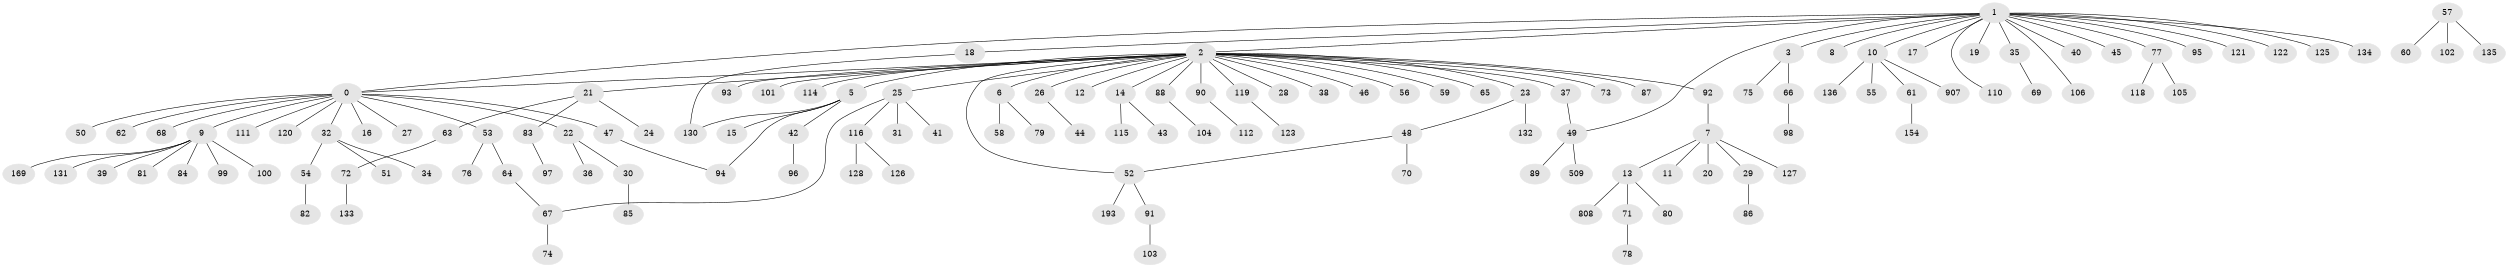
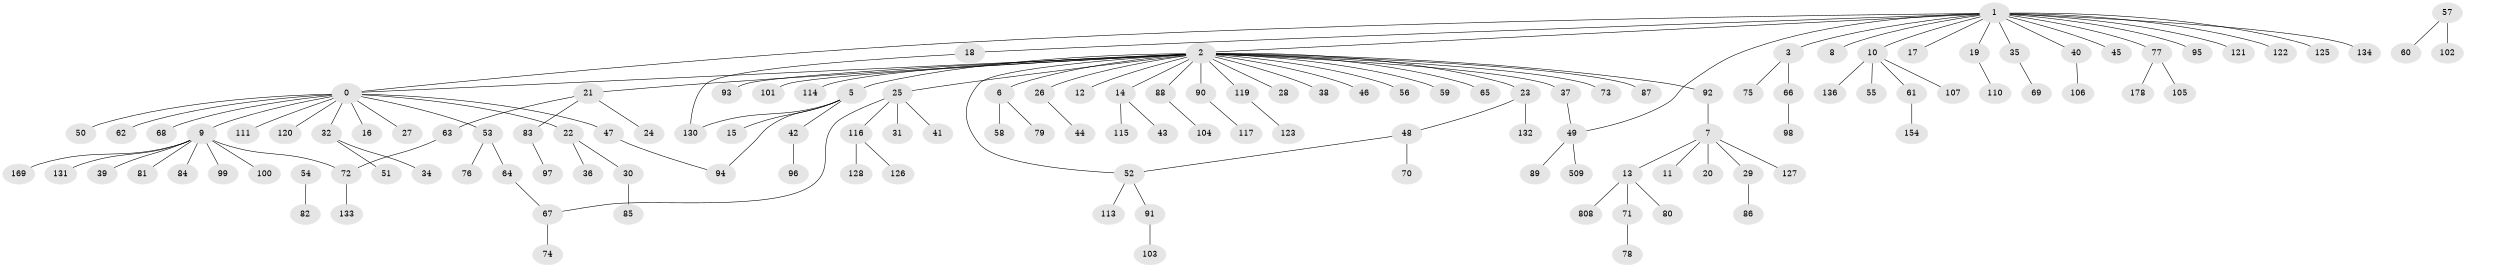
(2041, 49) -> (2077, 73)
(1951, 53) -> (1985, 73)
(2489, 53) -> none
(1953, 93) -> (1953, 93)
(2138, 93) -> (2138, 93)
(1246, 134) -> (1246, 134)
none -> (274, 154)
(316, 154) -> none
(1109, 214) -> (1109, 214)
